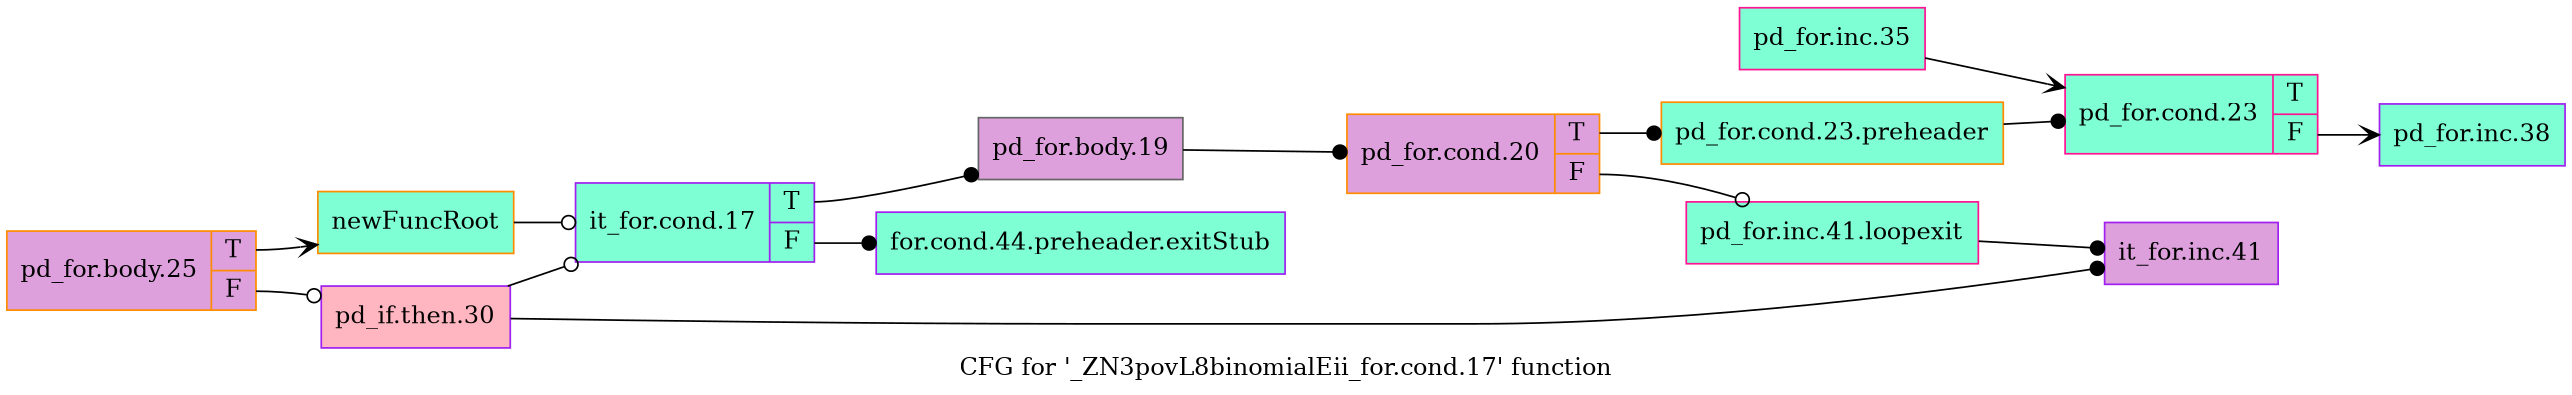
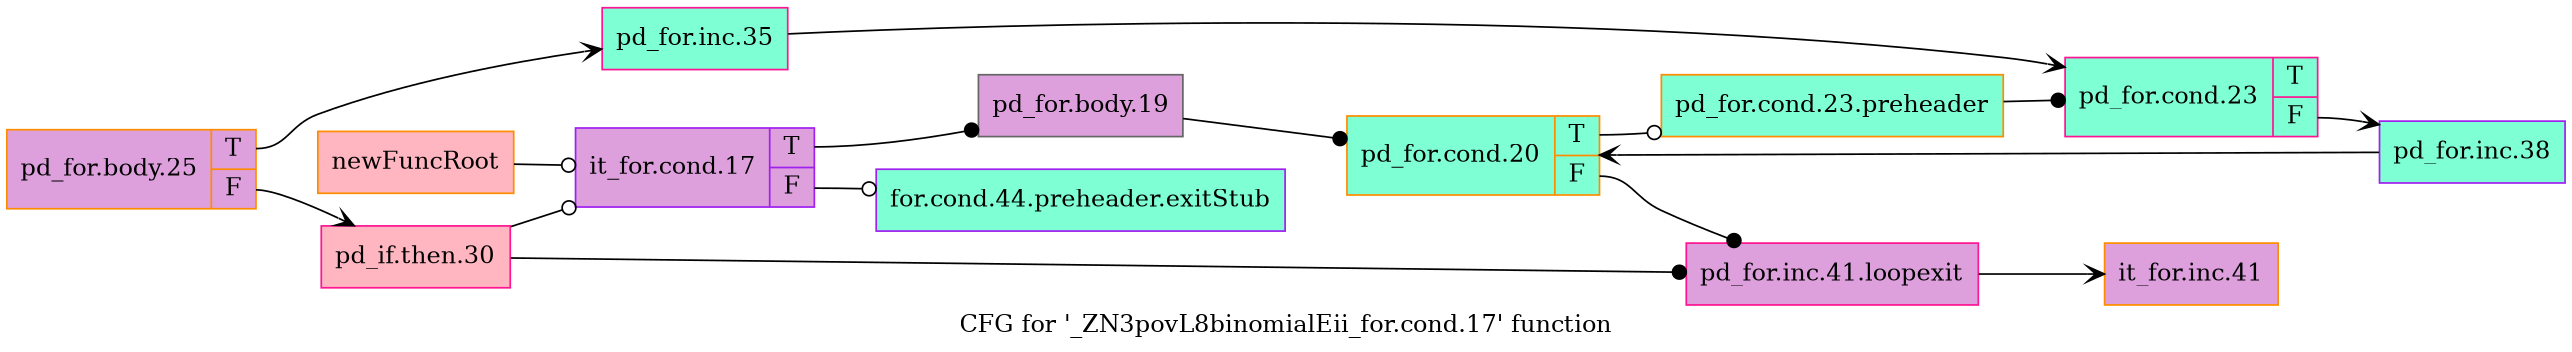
(1623, 133) -> (1623, 134)
(1473, 154) -> (1473, 155)
none -> (1998, 154)
(1668, 181) -> (1661, 210)
(416, 222) -> (416, 162)
(695, 222) -> (695, 168)
(1832, 233) -> (1832, 274)
(838, 243) -> (838, 188)
(2035, 244) -> (2033, 274)
(278, 249) -> (414, 85)
(2191, 253) -> (2191, 274)
(281, 292) -> (298, 201)
(416, 317) -> (416, 257)
(1302, 324) -> (1092, 265)
